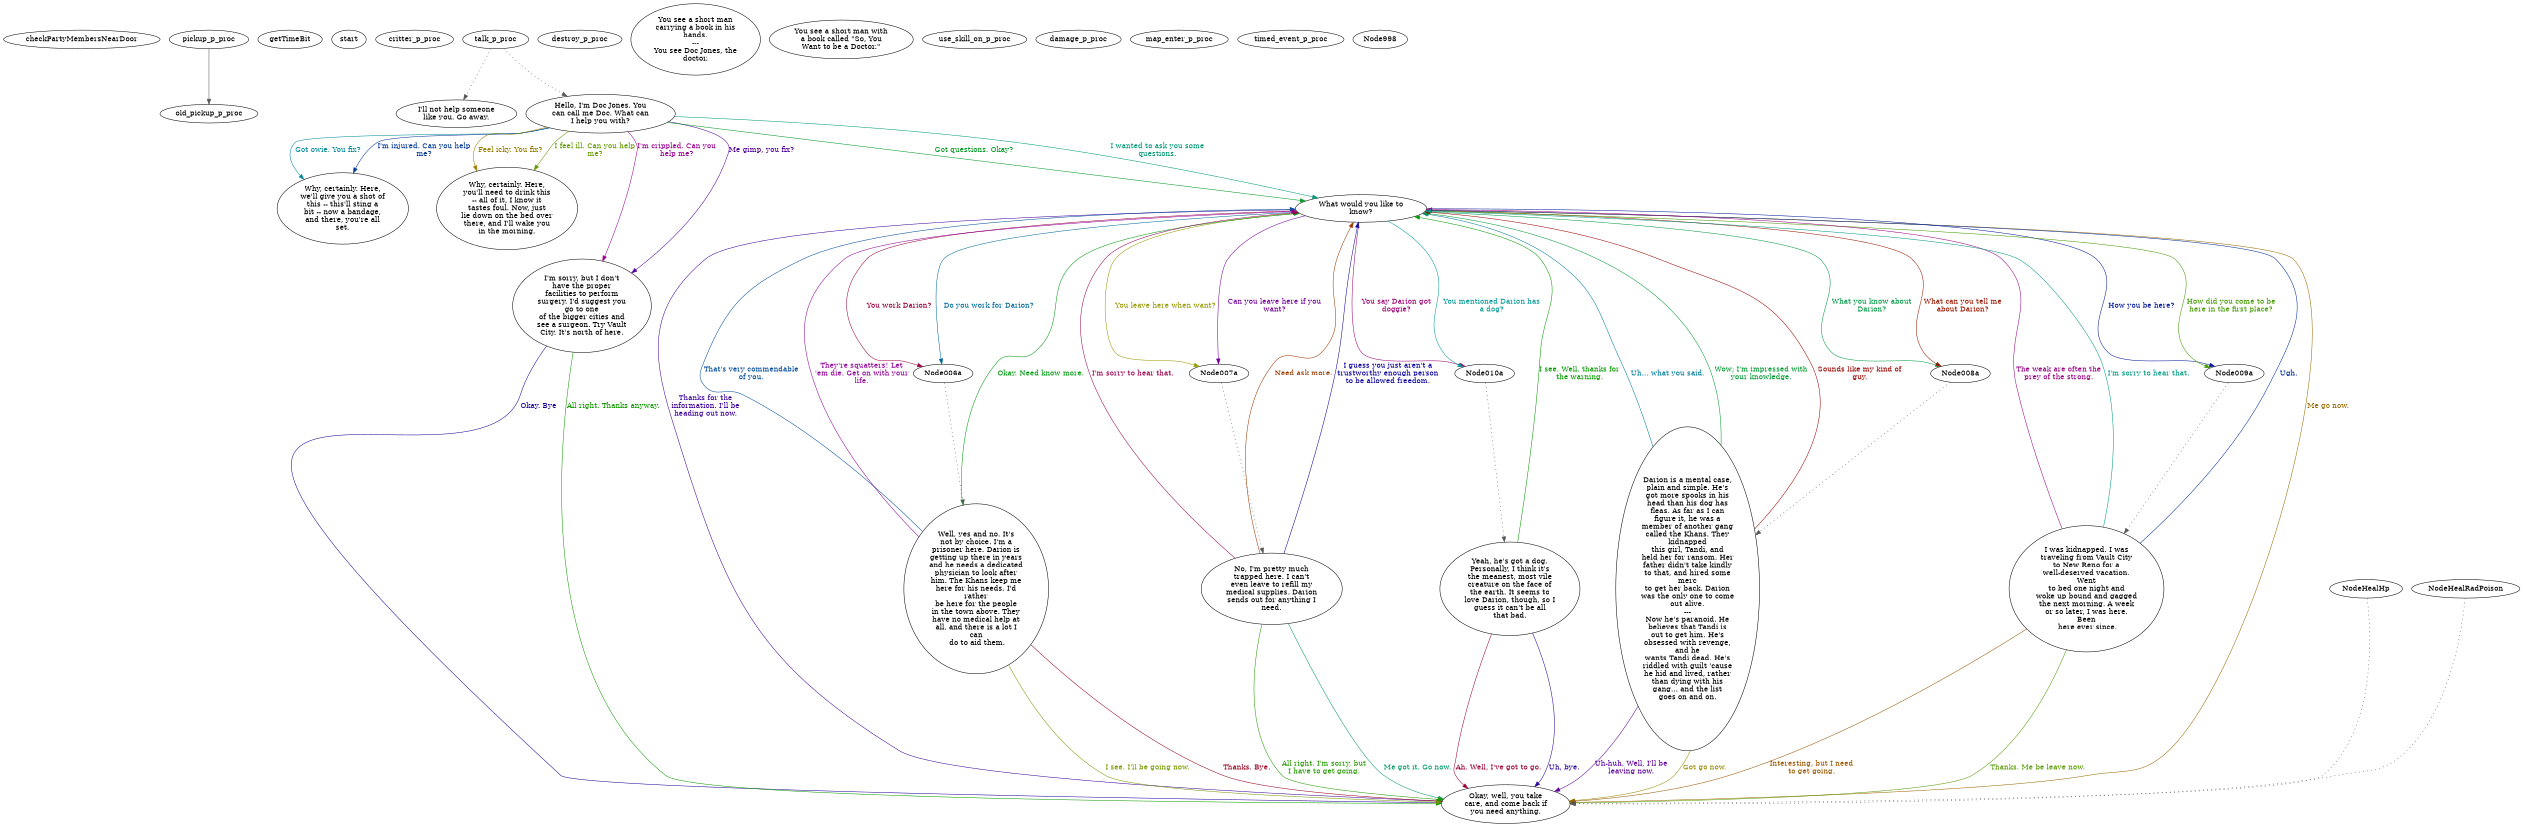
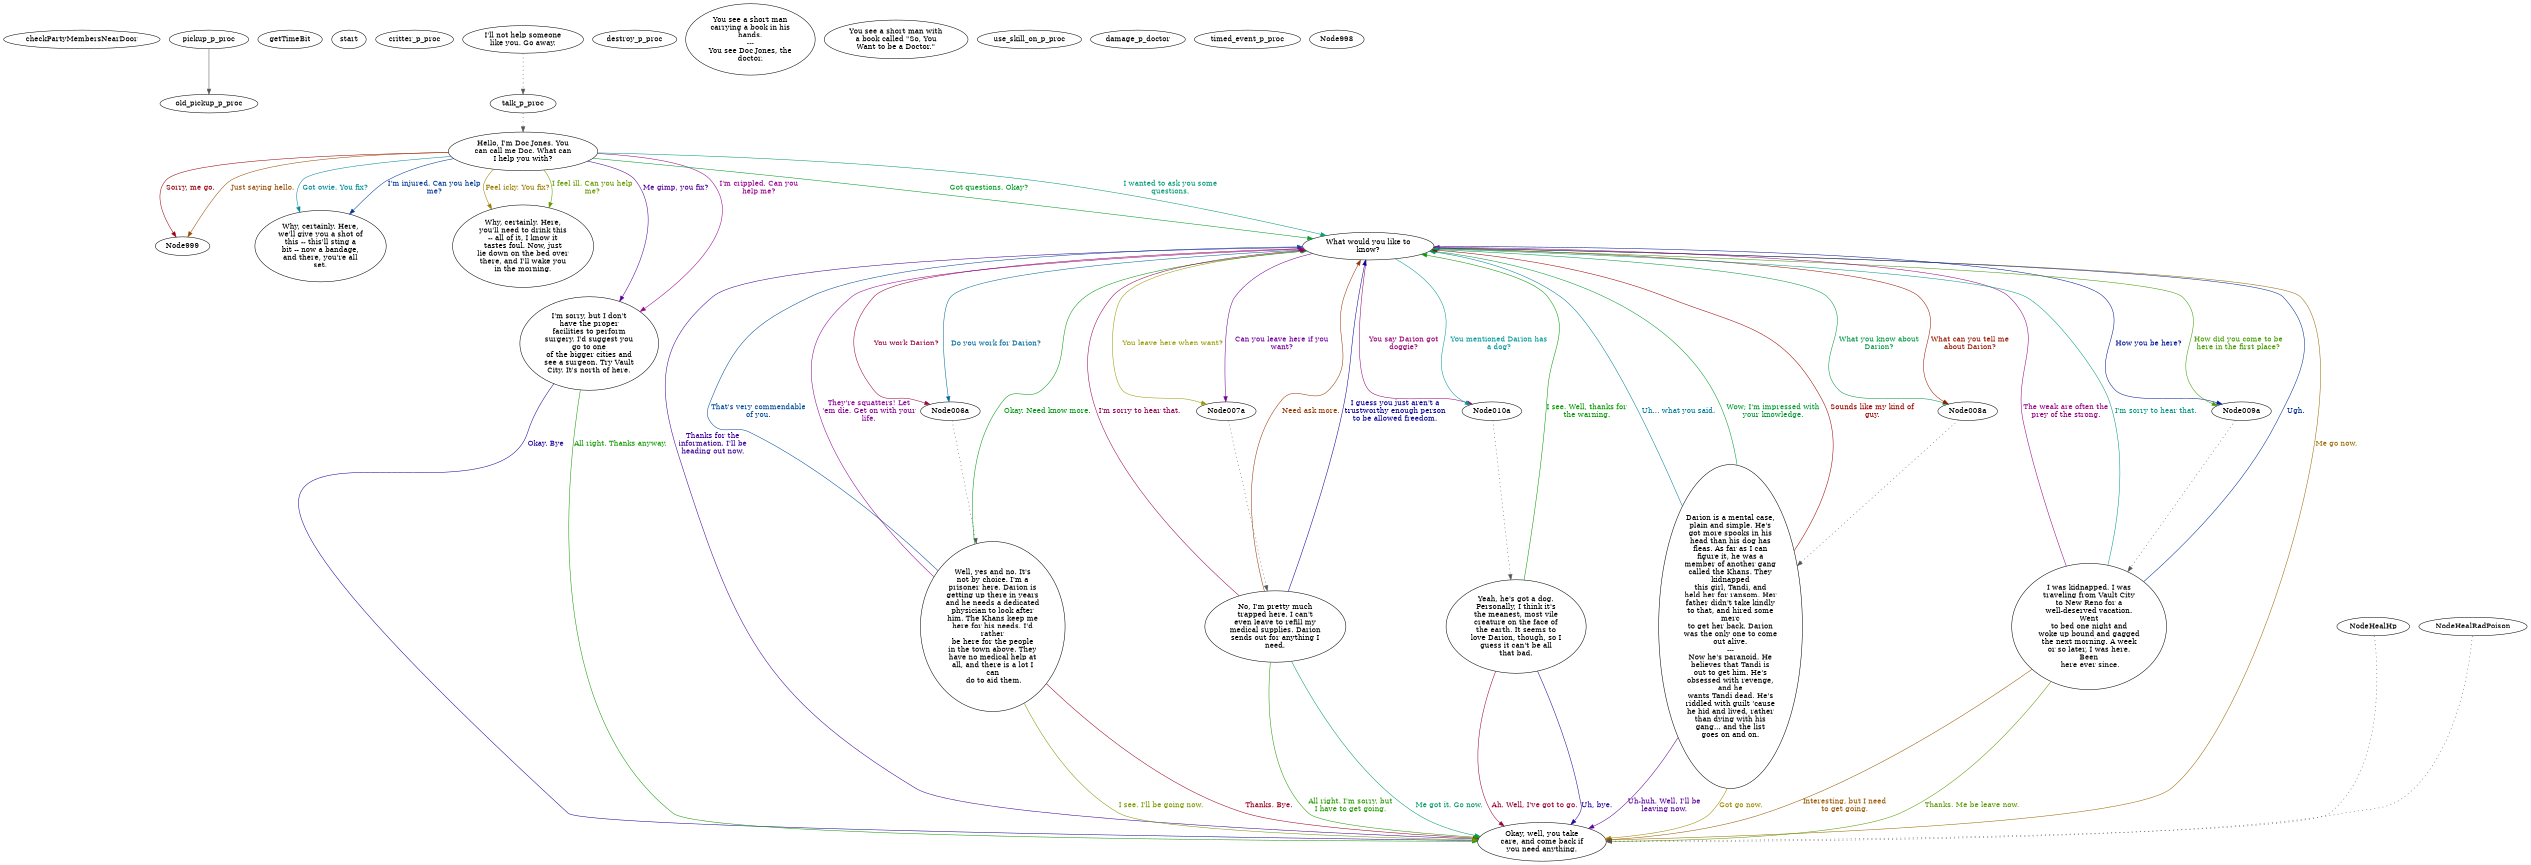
(1078, 39) -> (1138, 39)
(1179, 39) -> none
(479, 72) -> (523, 71)
none -> (183, 246)
